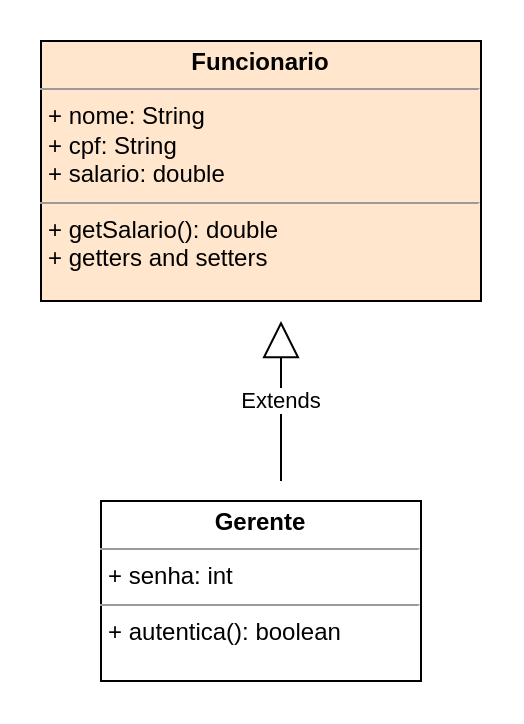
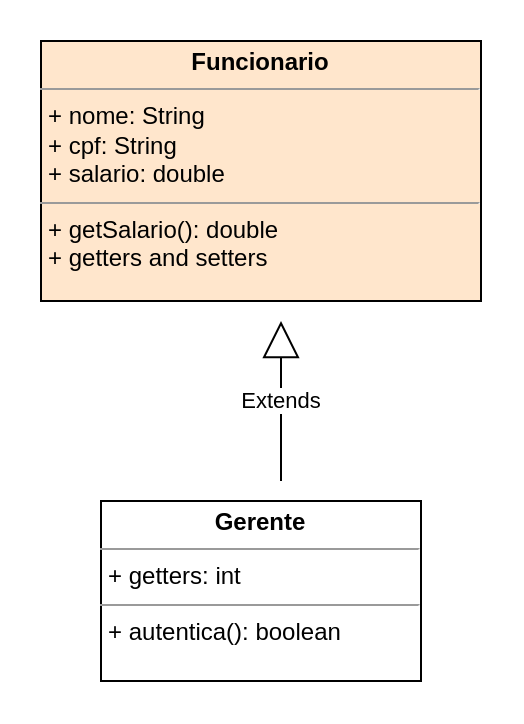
(233, 544) -> (233, 544)
